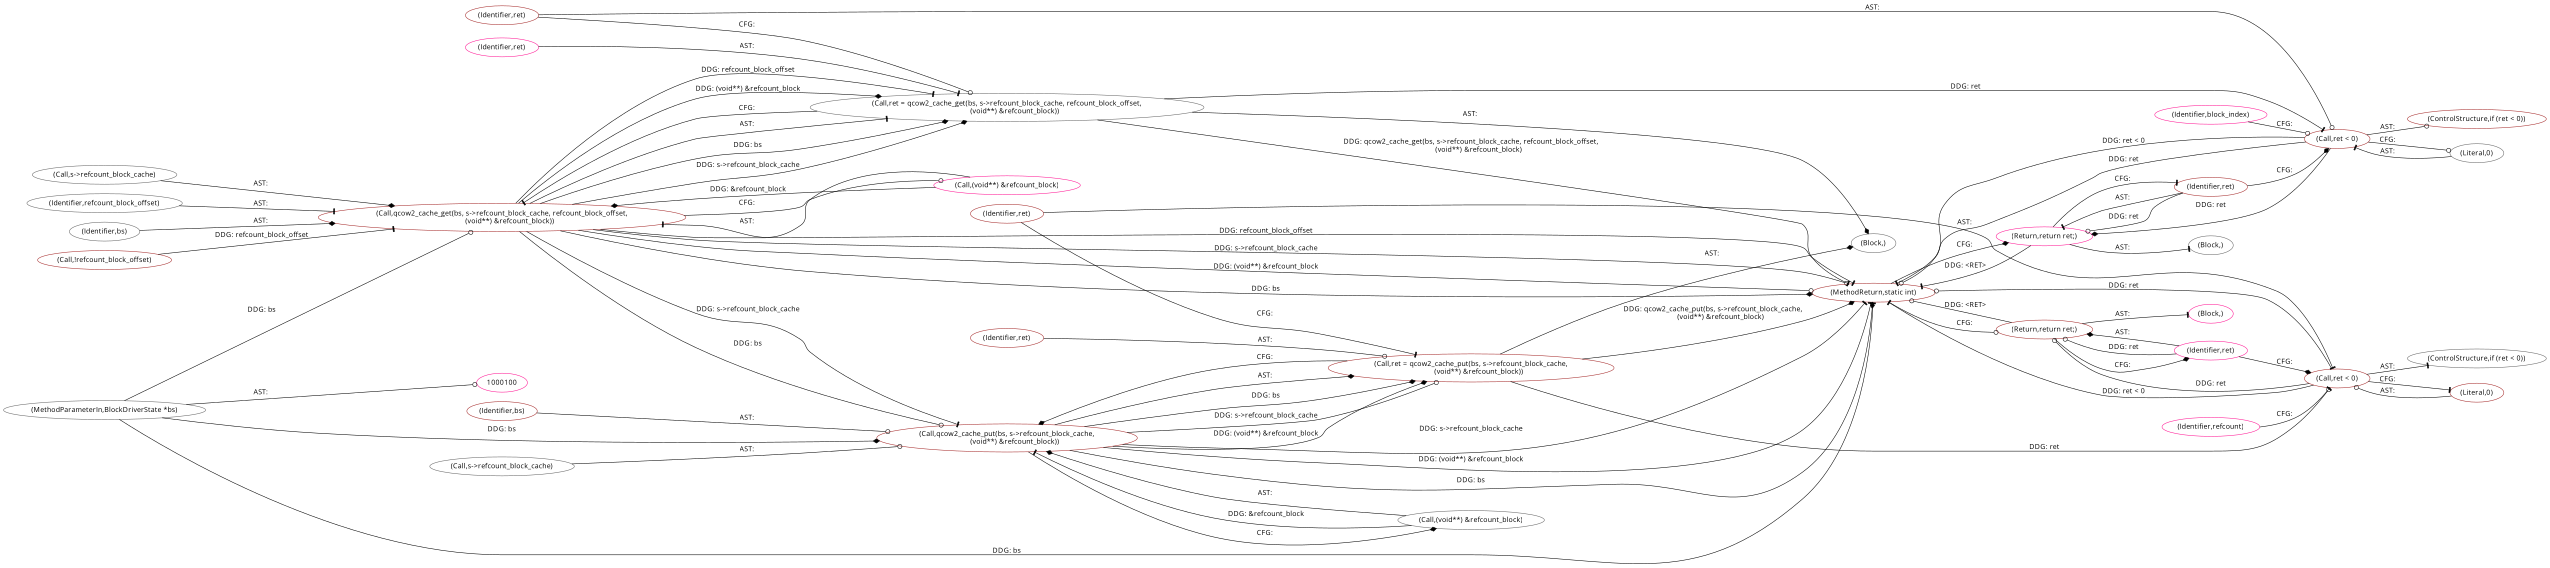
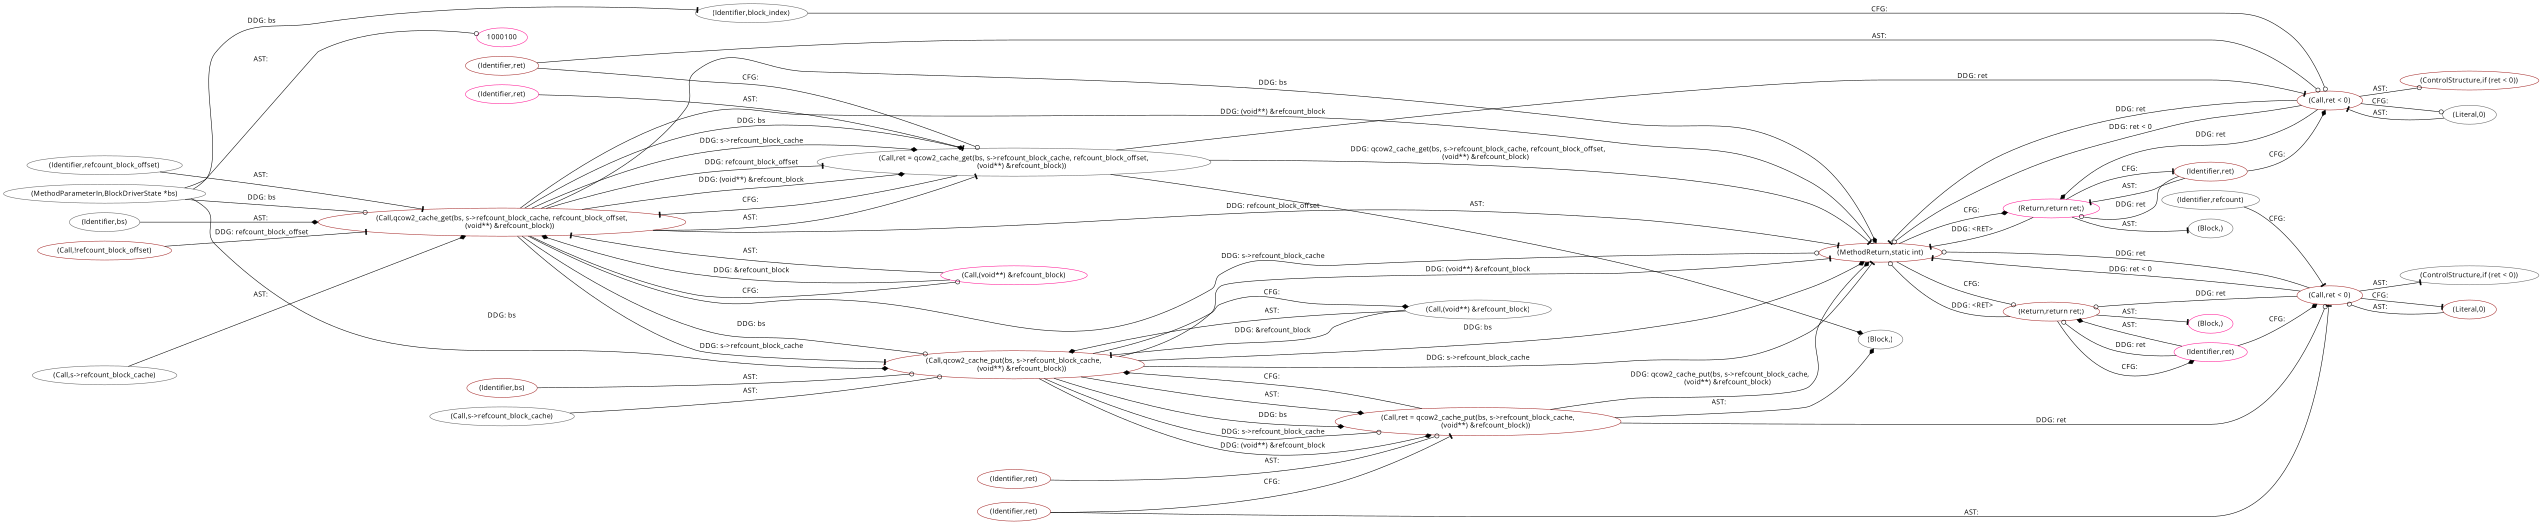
(2211, 115) -> (752, 13)
(2211, 427) -> (2211, 200)
(1061, 555) -> (379, 16)
